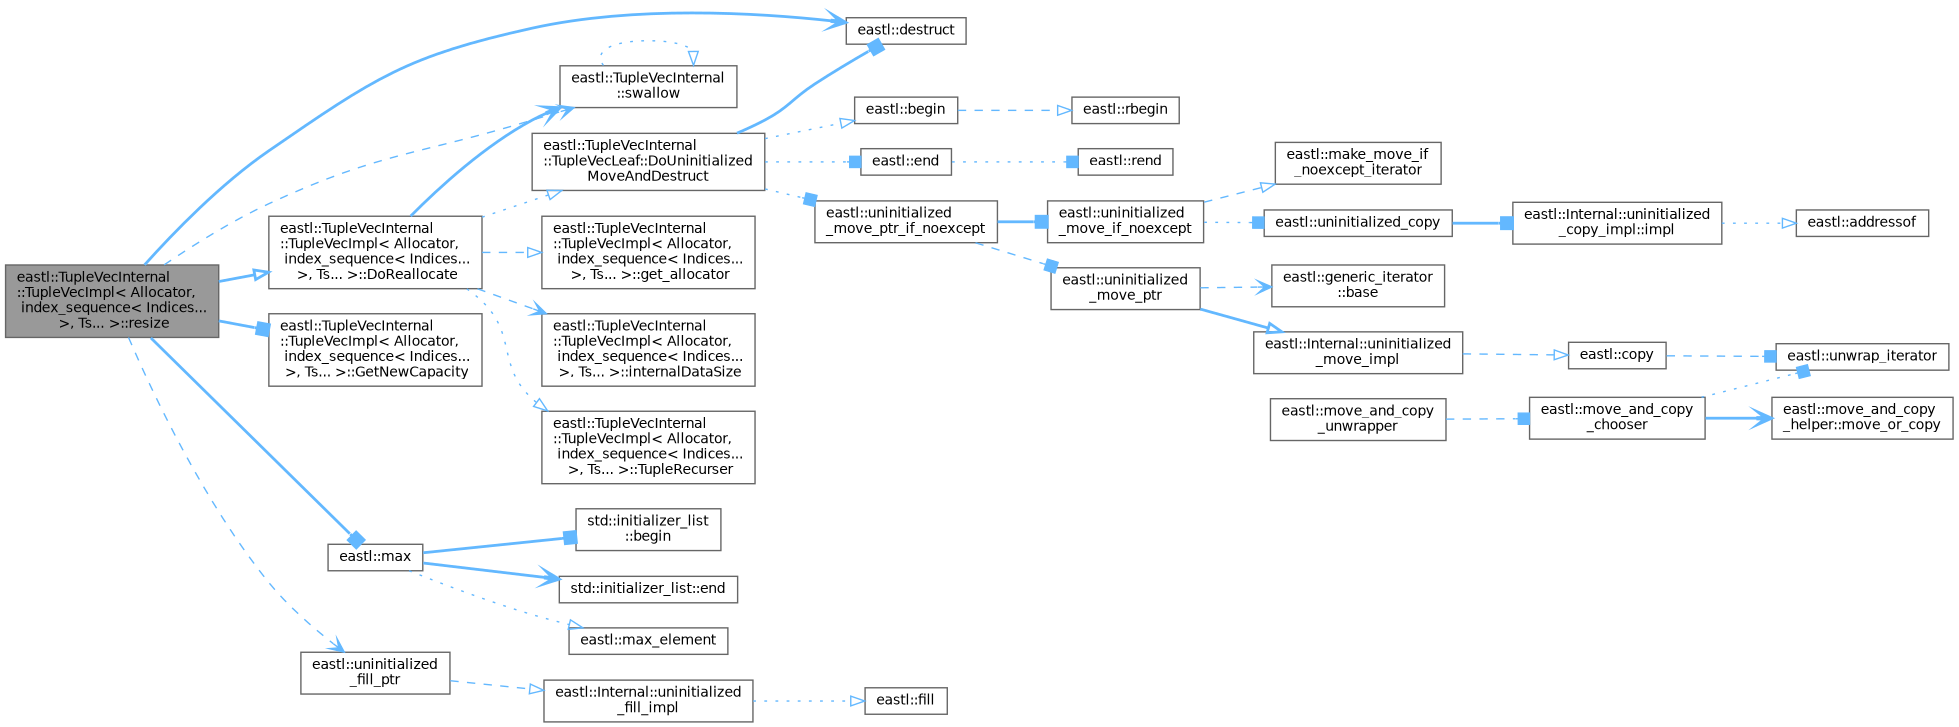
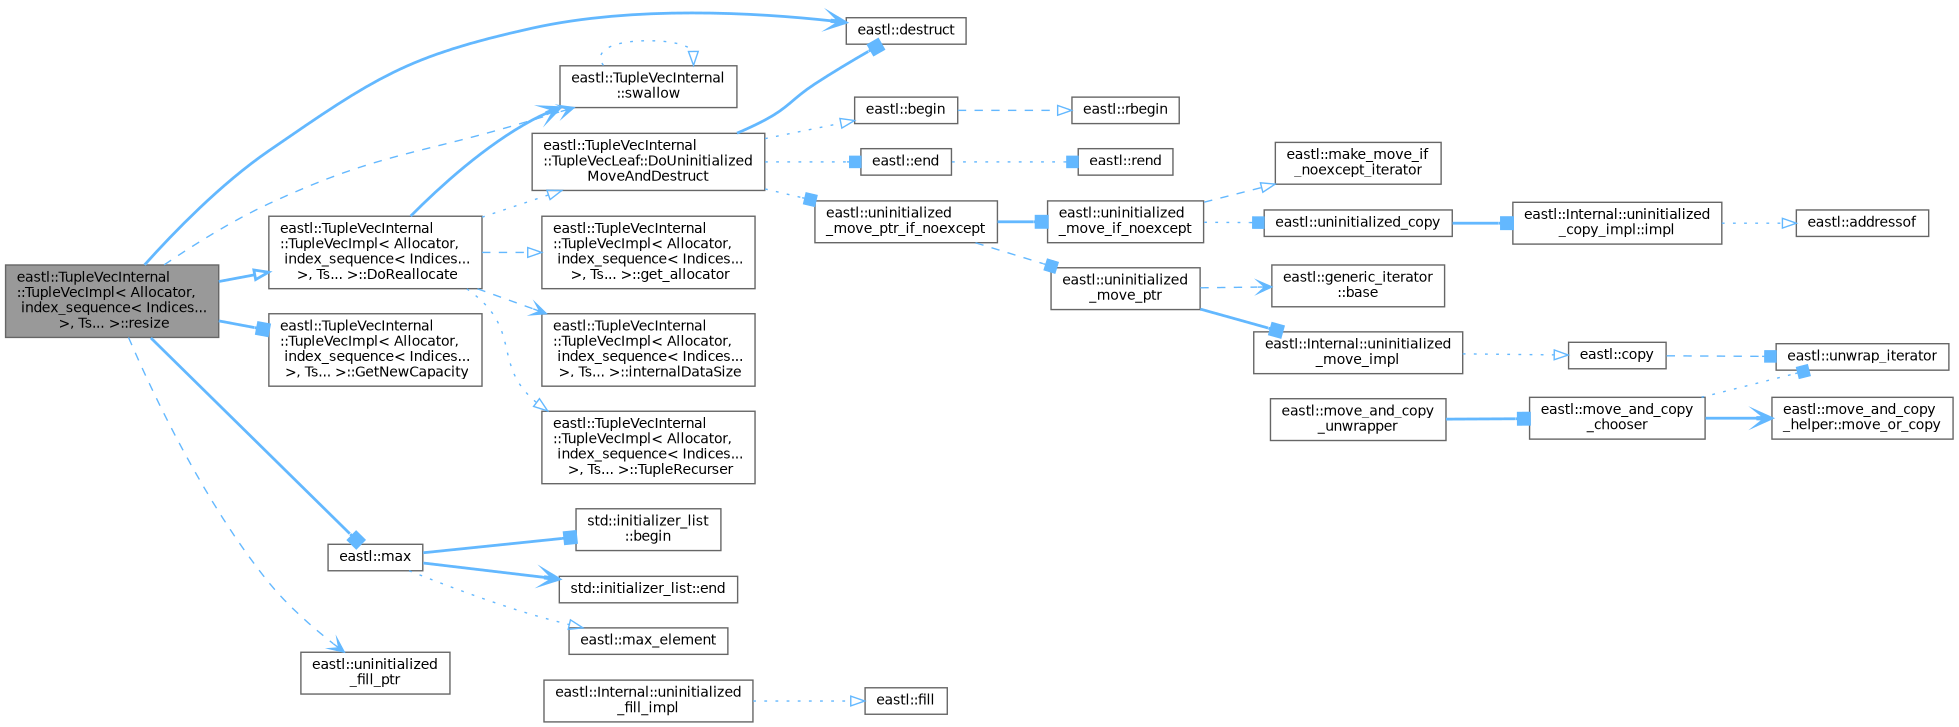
(1234, 319) -> (1234, 319)
(1508, 354) -> (1508, 354)
(1481, 419) -> (1481, 419)
(490, 685) -> none
